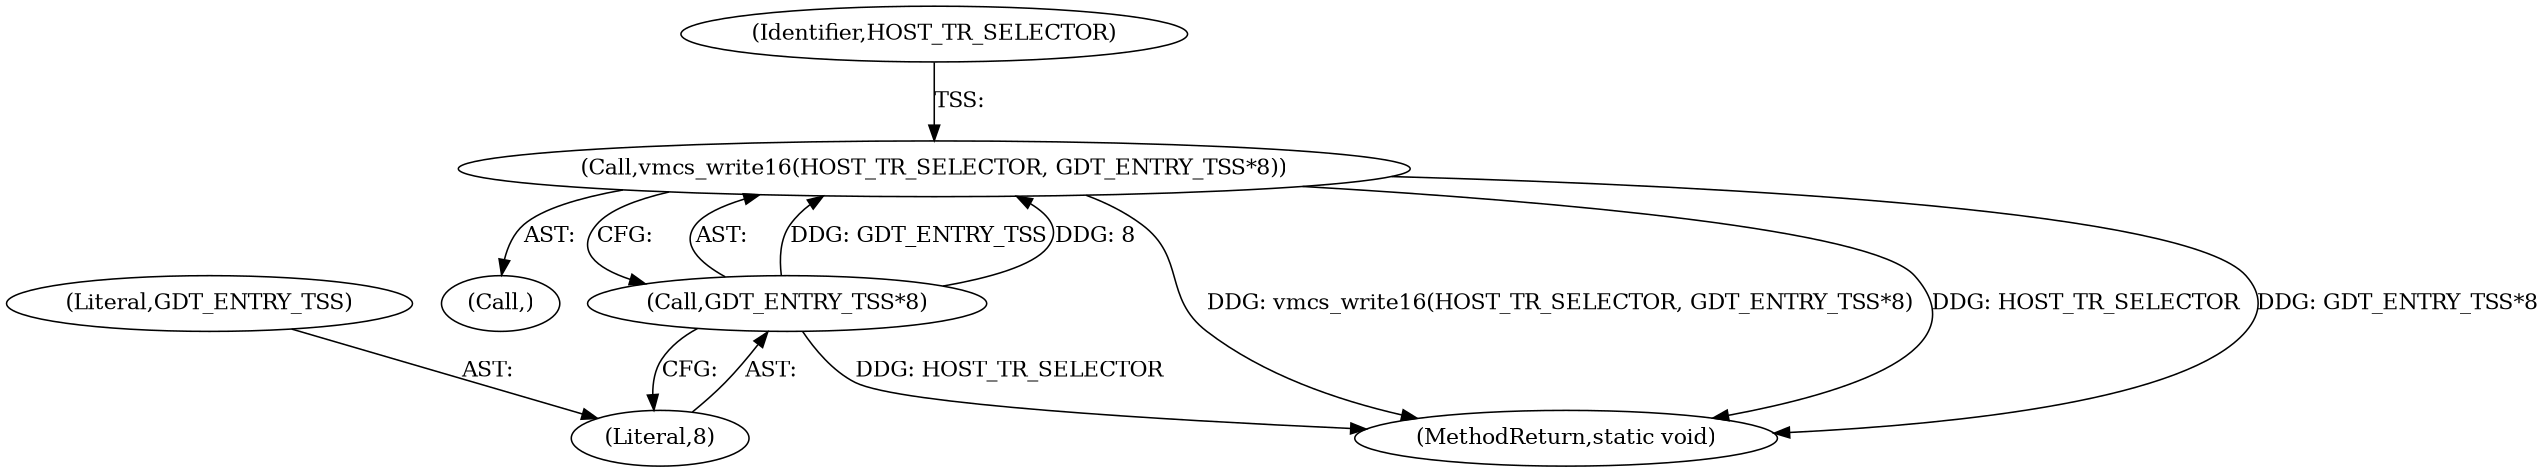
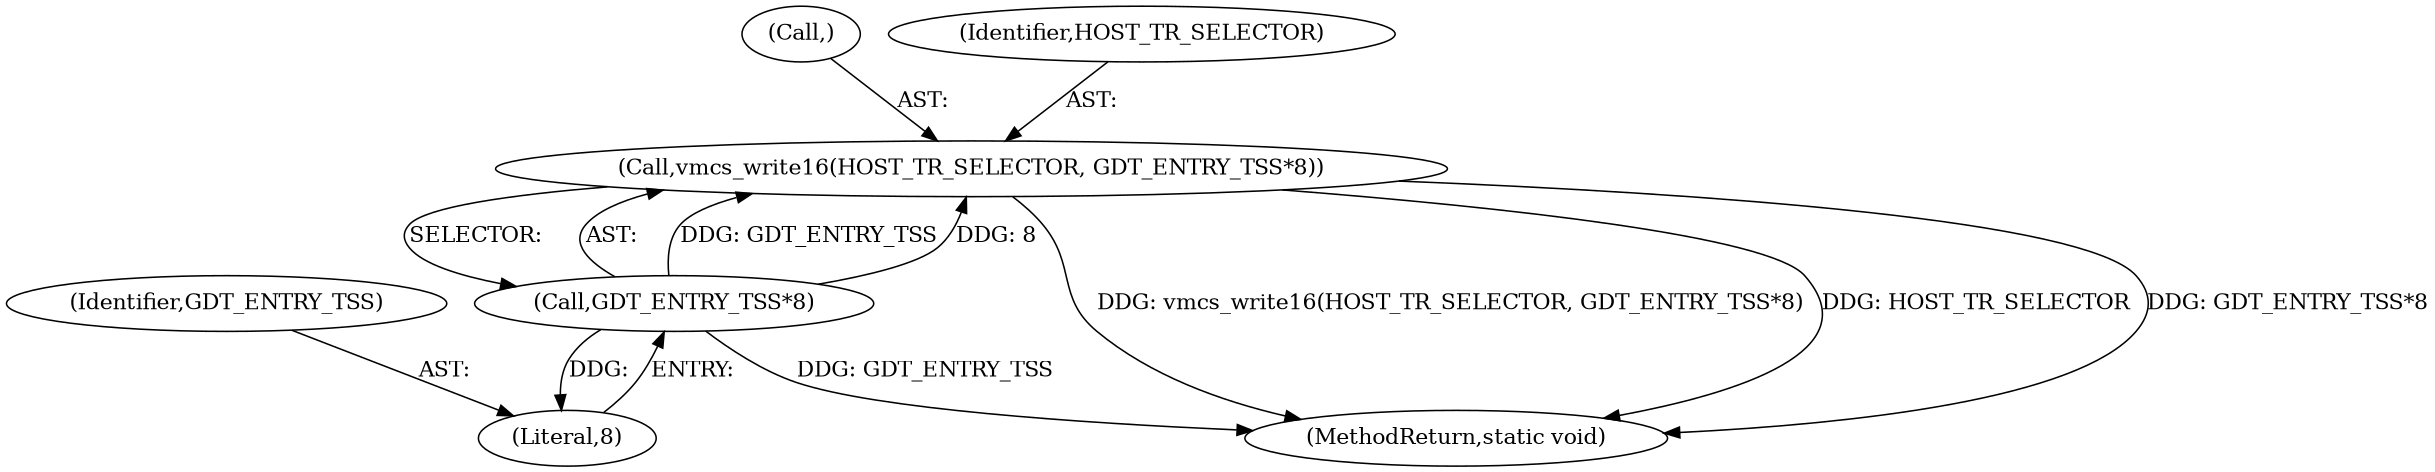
(963, 101) -> (1095, 101)
(552, 209) -> (878, 95)
(628, 236) -> (480, 236)
(210, 304) -> (227, 304)
(693, 371) -> (602, 371)
(775, 371) -> (696, 371)
(1009, 371) -> (925, 371)
